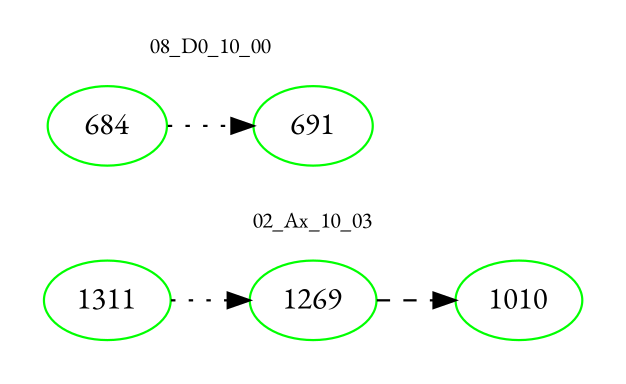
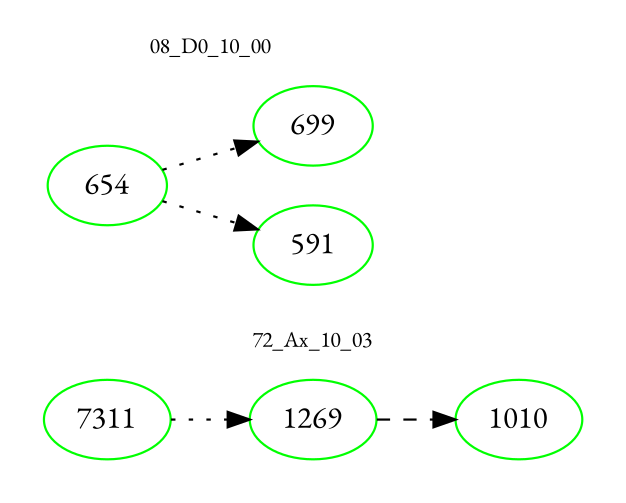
(107, 126) -> (107, 186)
none -> (313, 126)
(313, 126) -> (313, 245)
(313, 222) -> (313, 341)
(107, 300) -> (107, 420)
